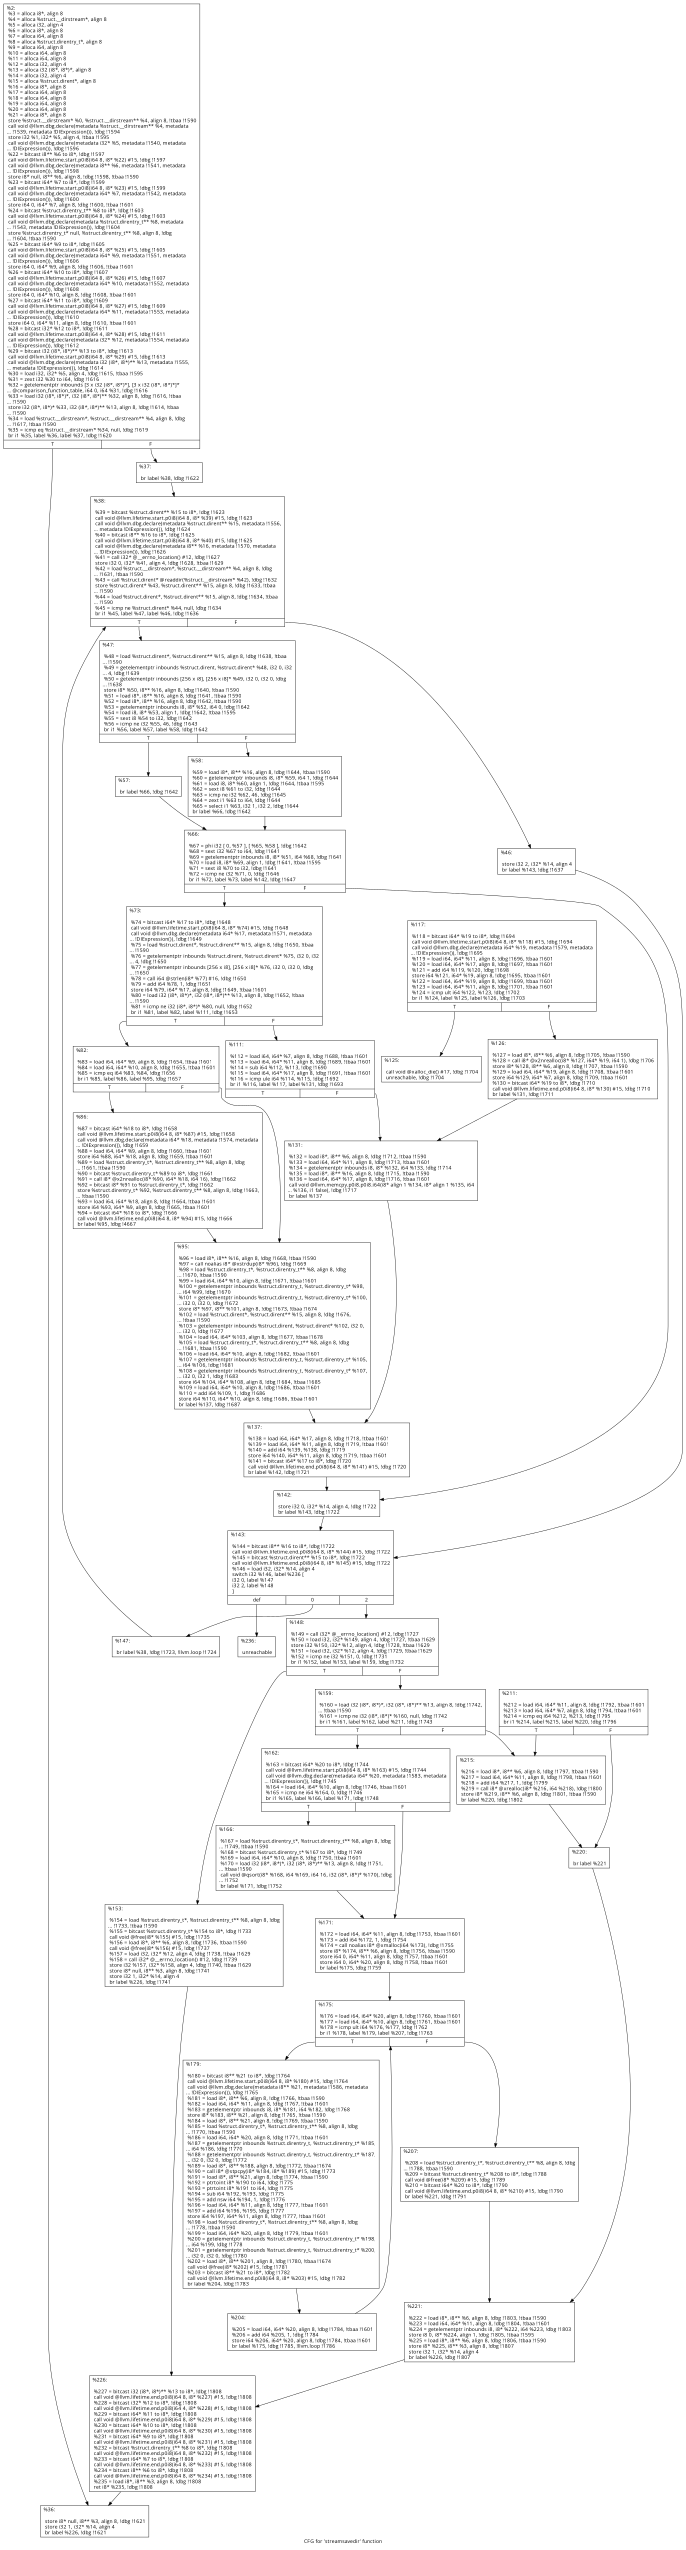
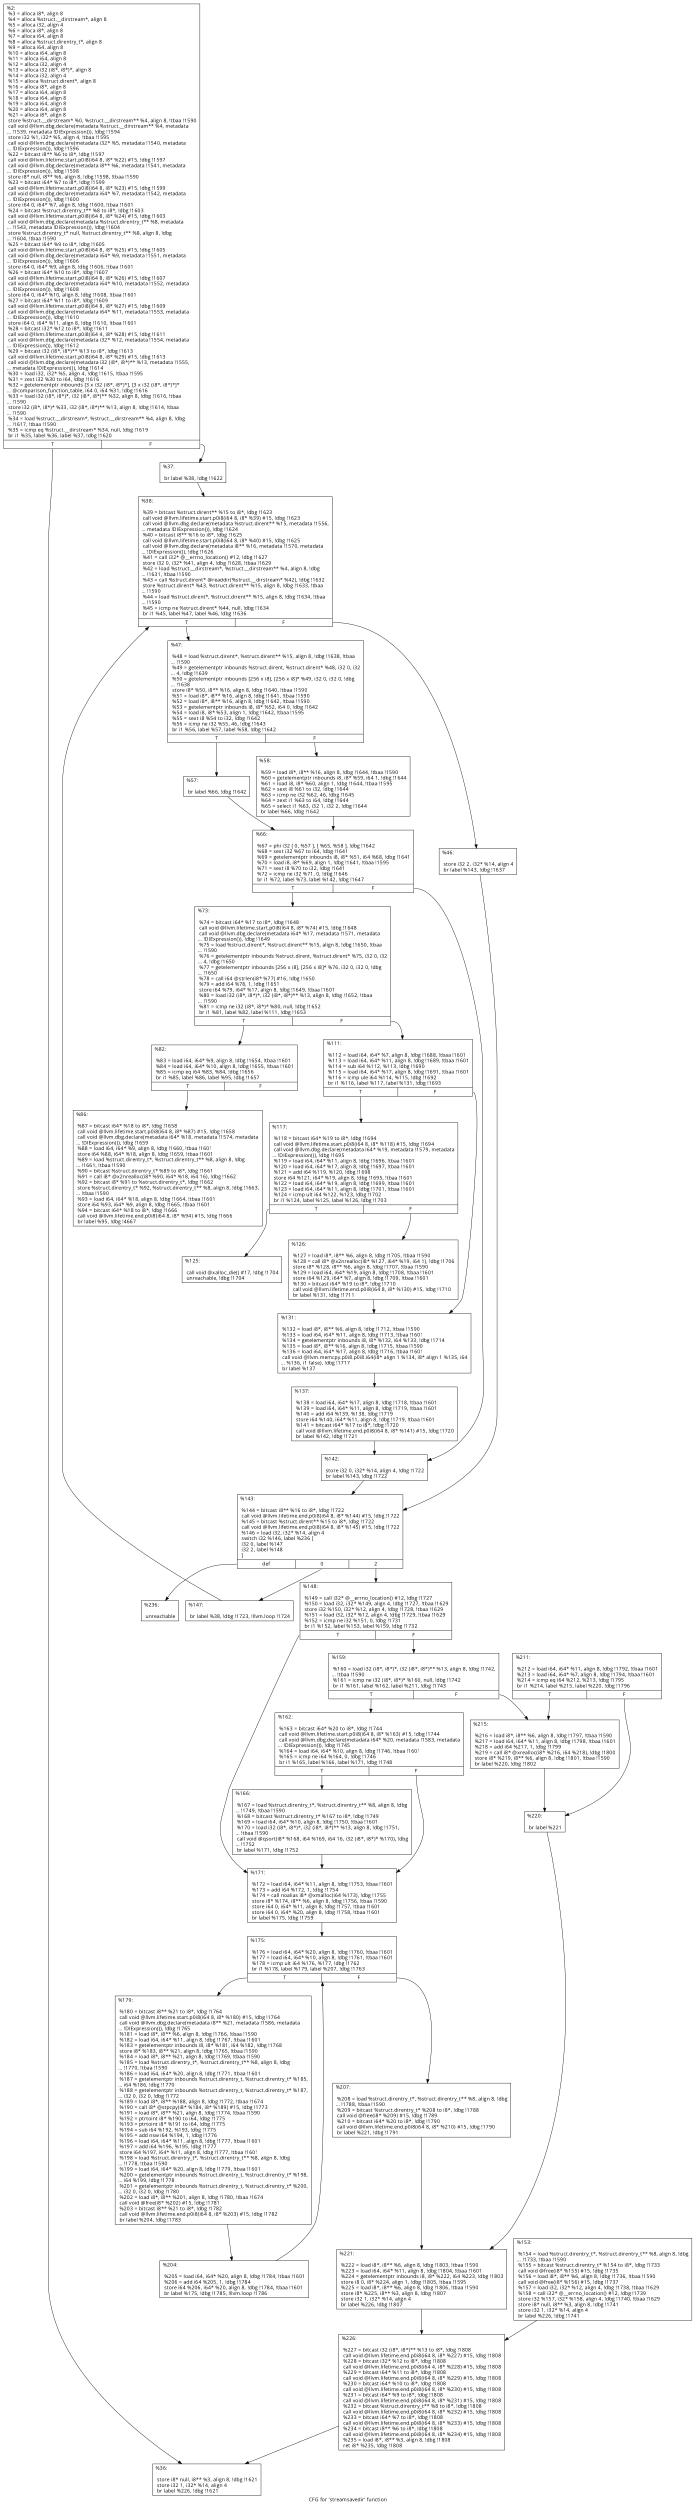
none -> (361, 1108)
(272, 1326) -> none
(229, 1780) -> (245, 1753)
